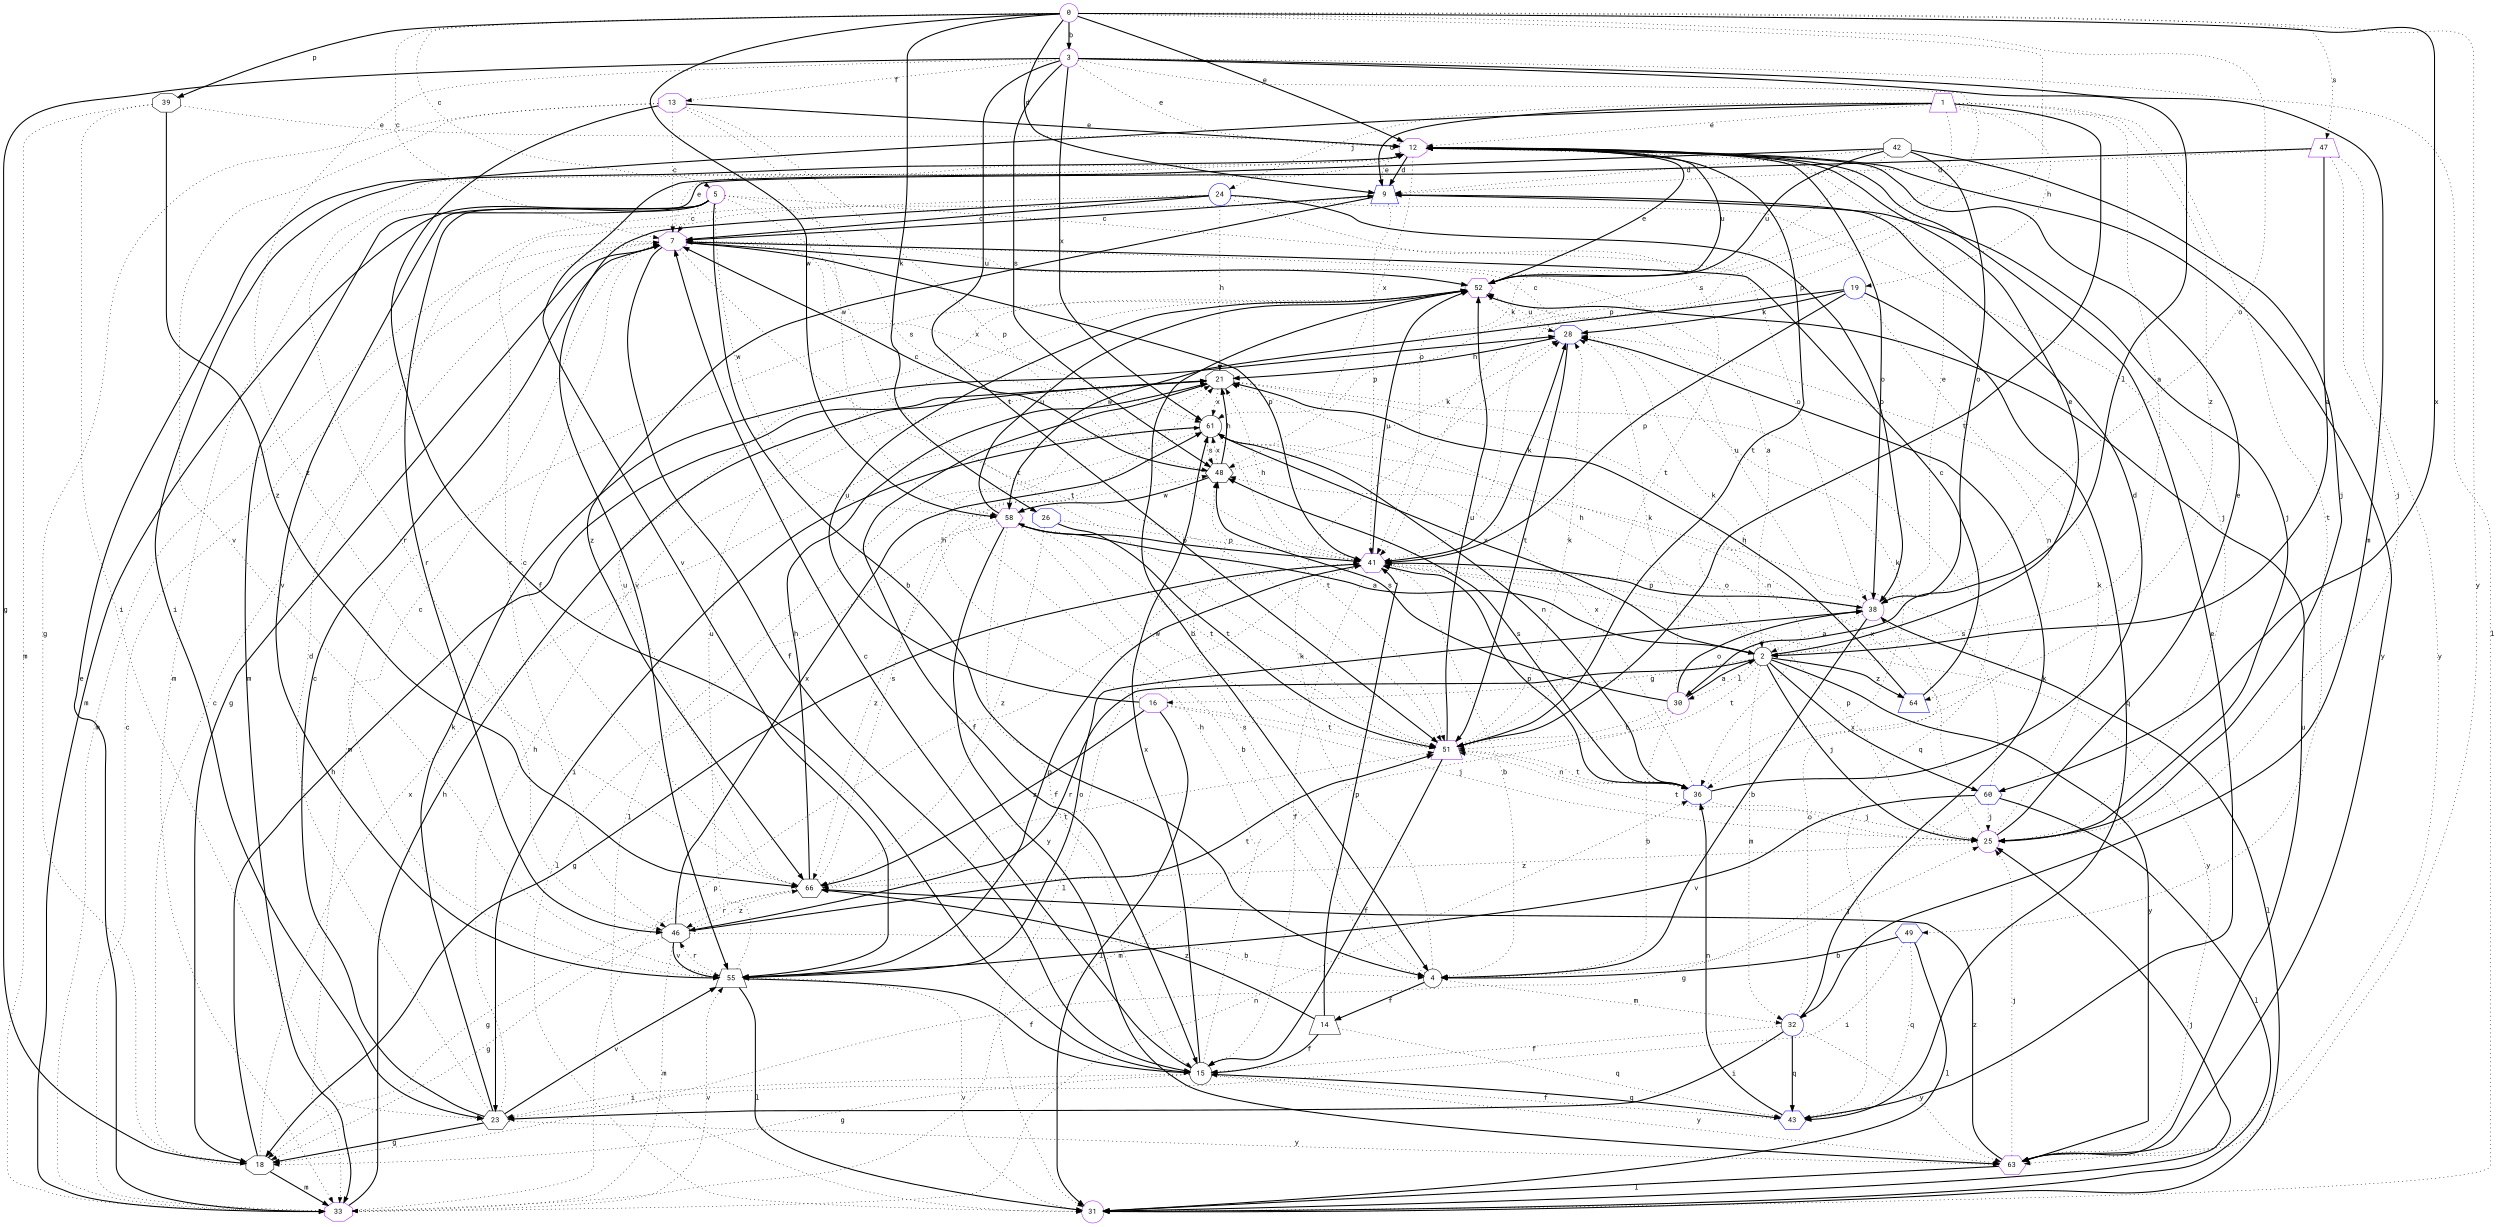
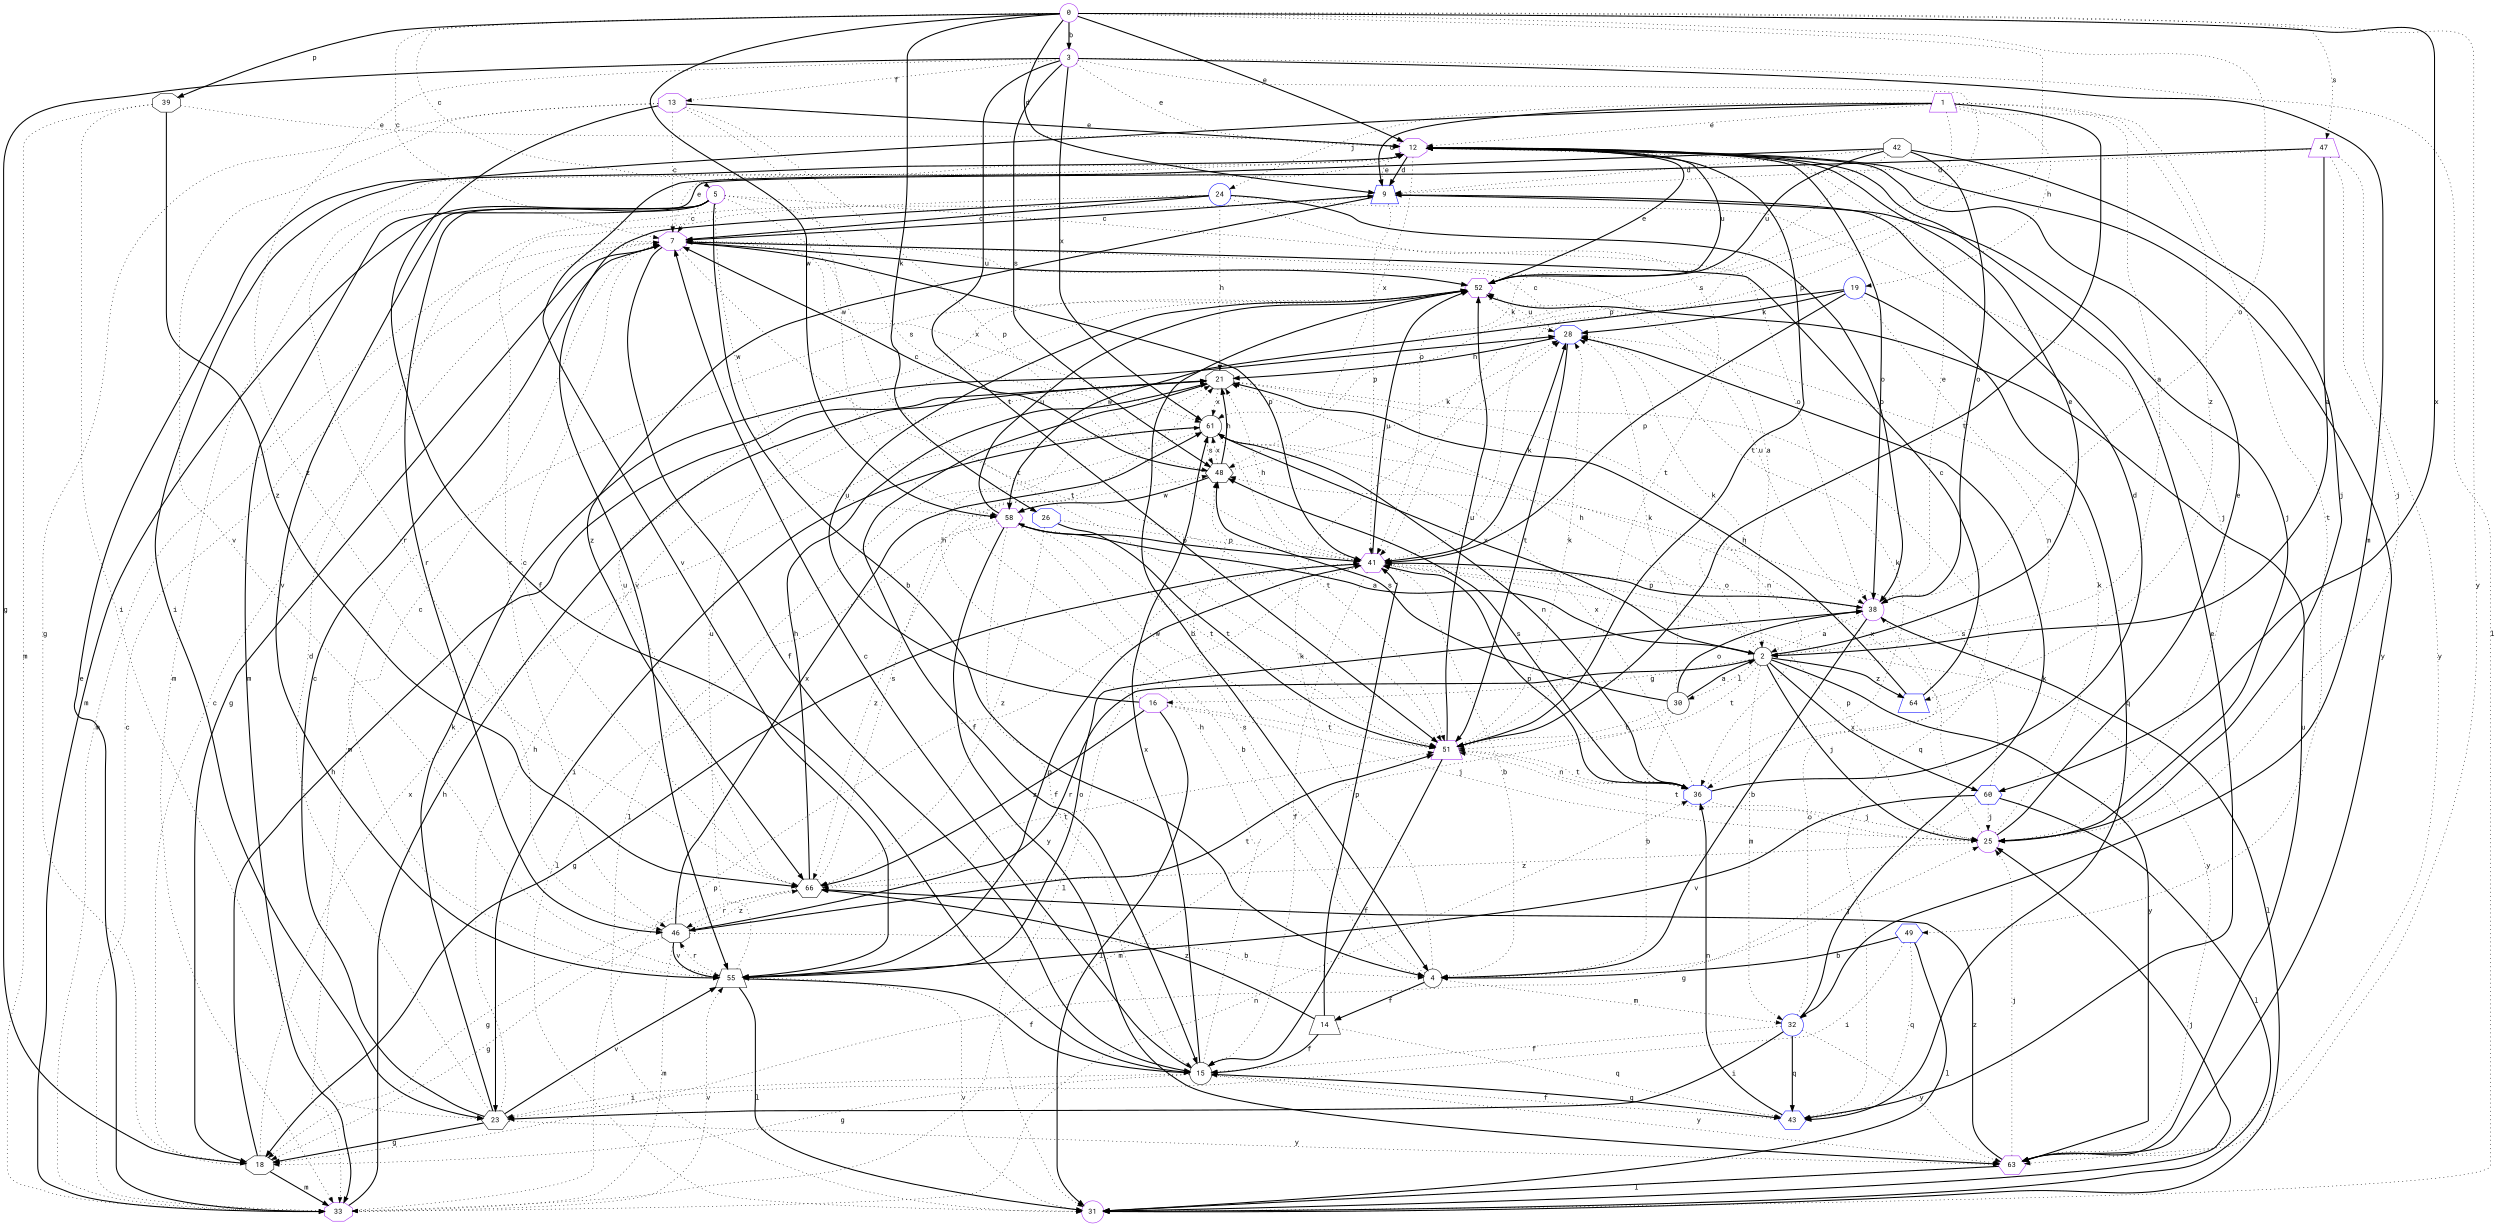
(2062, 96) -> none
(1713, 406) -> (1728, 395)
(1678, 703) -> (1678, 703)
